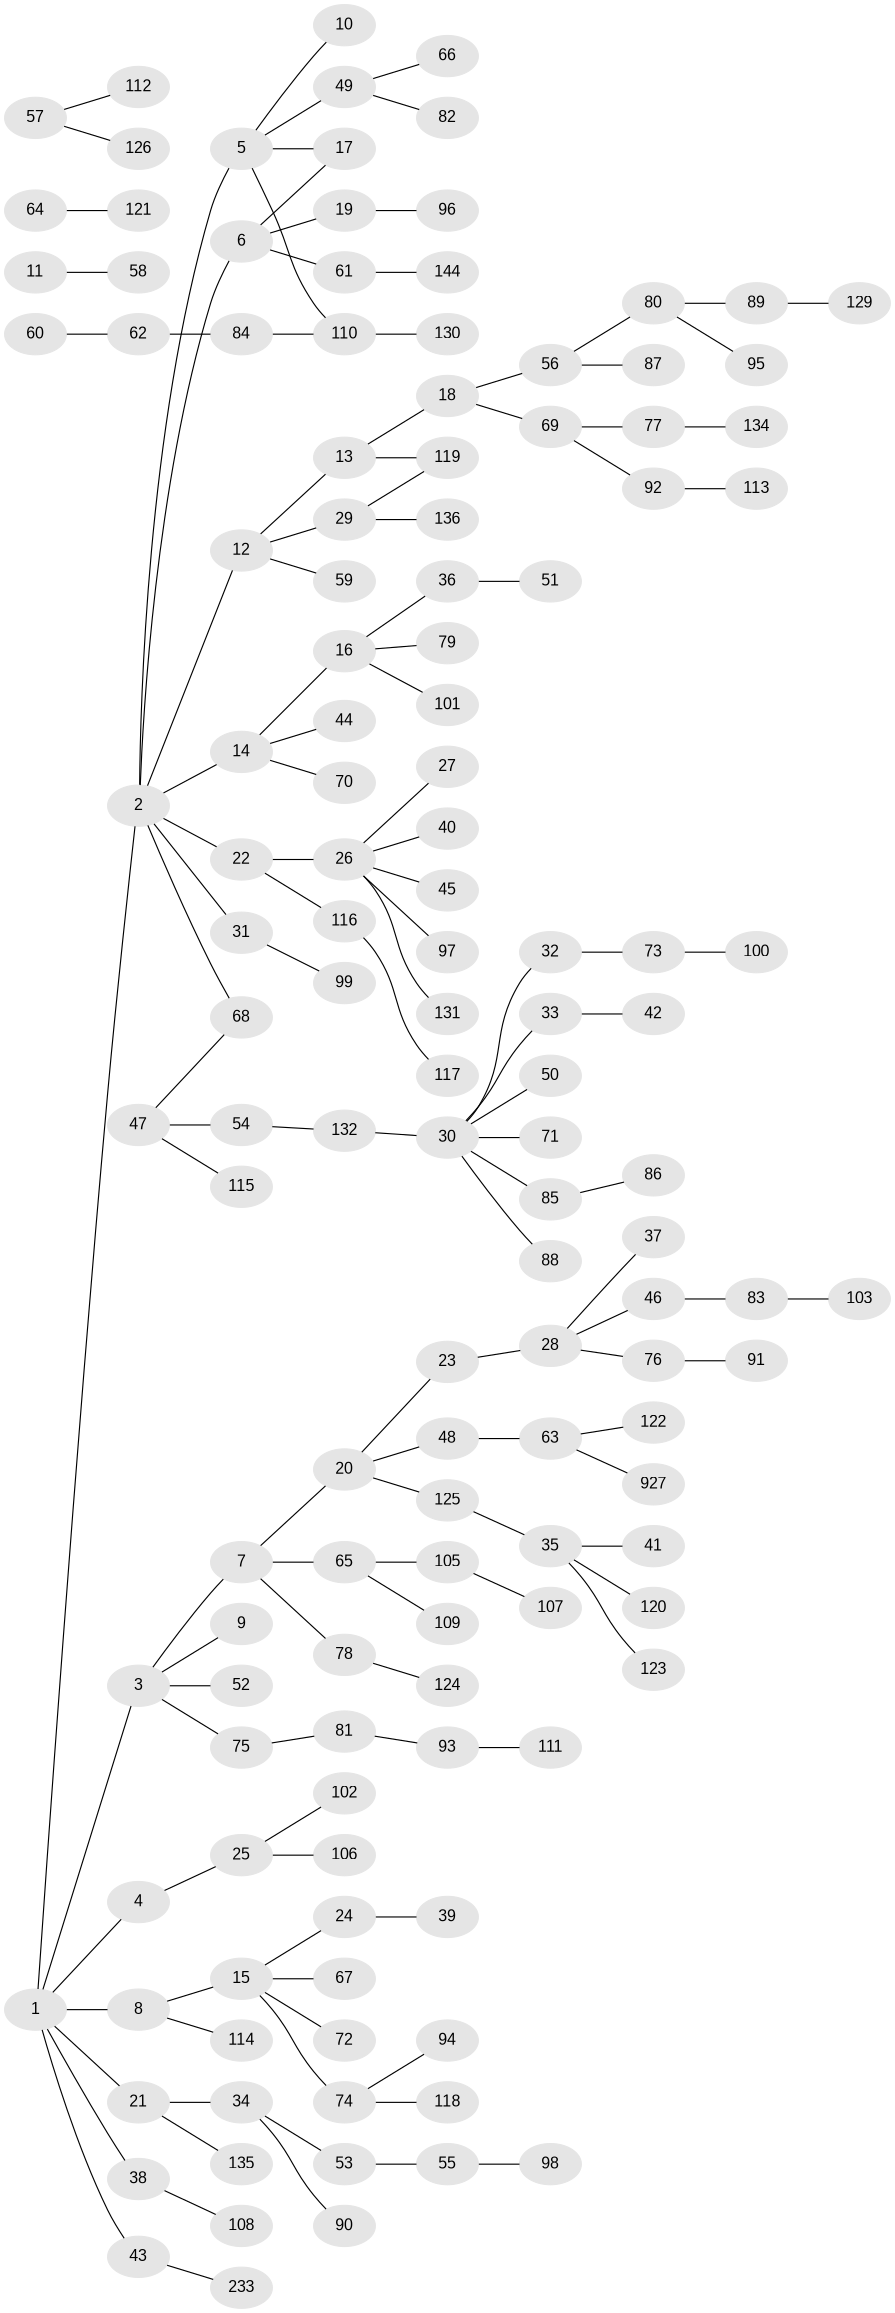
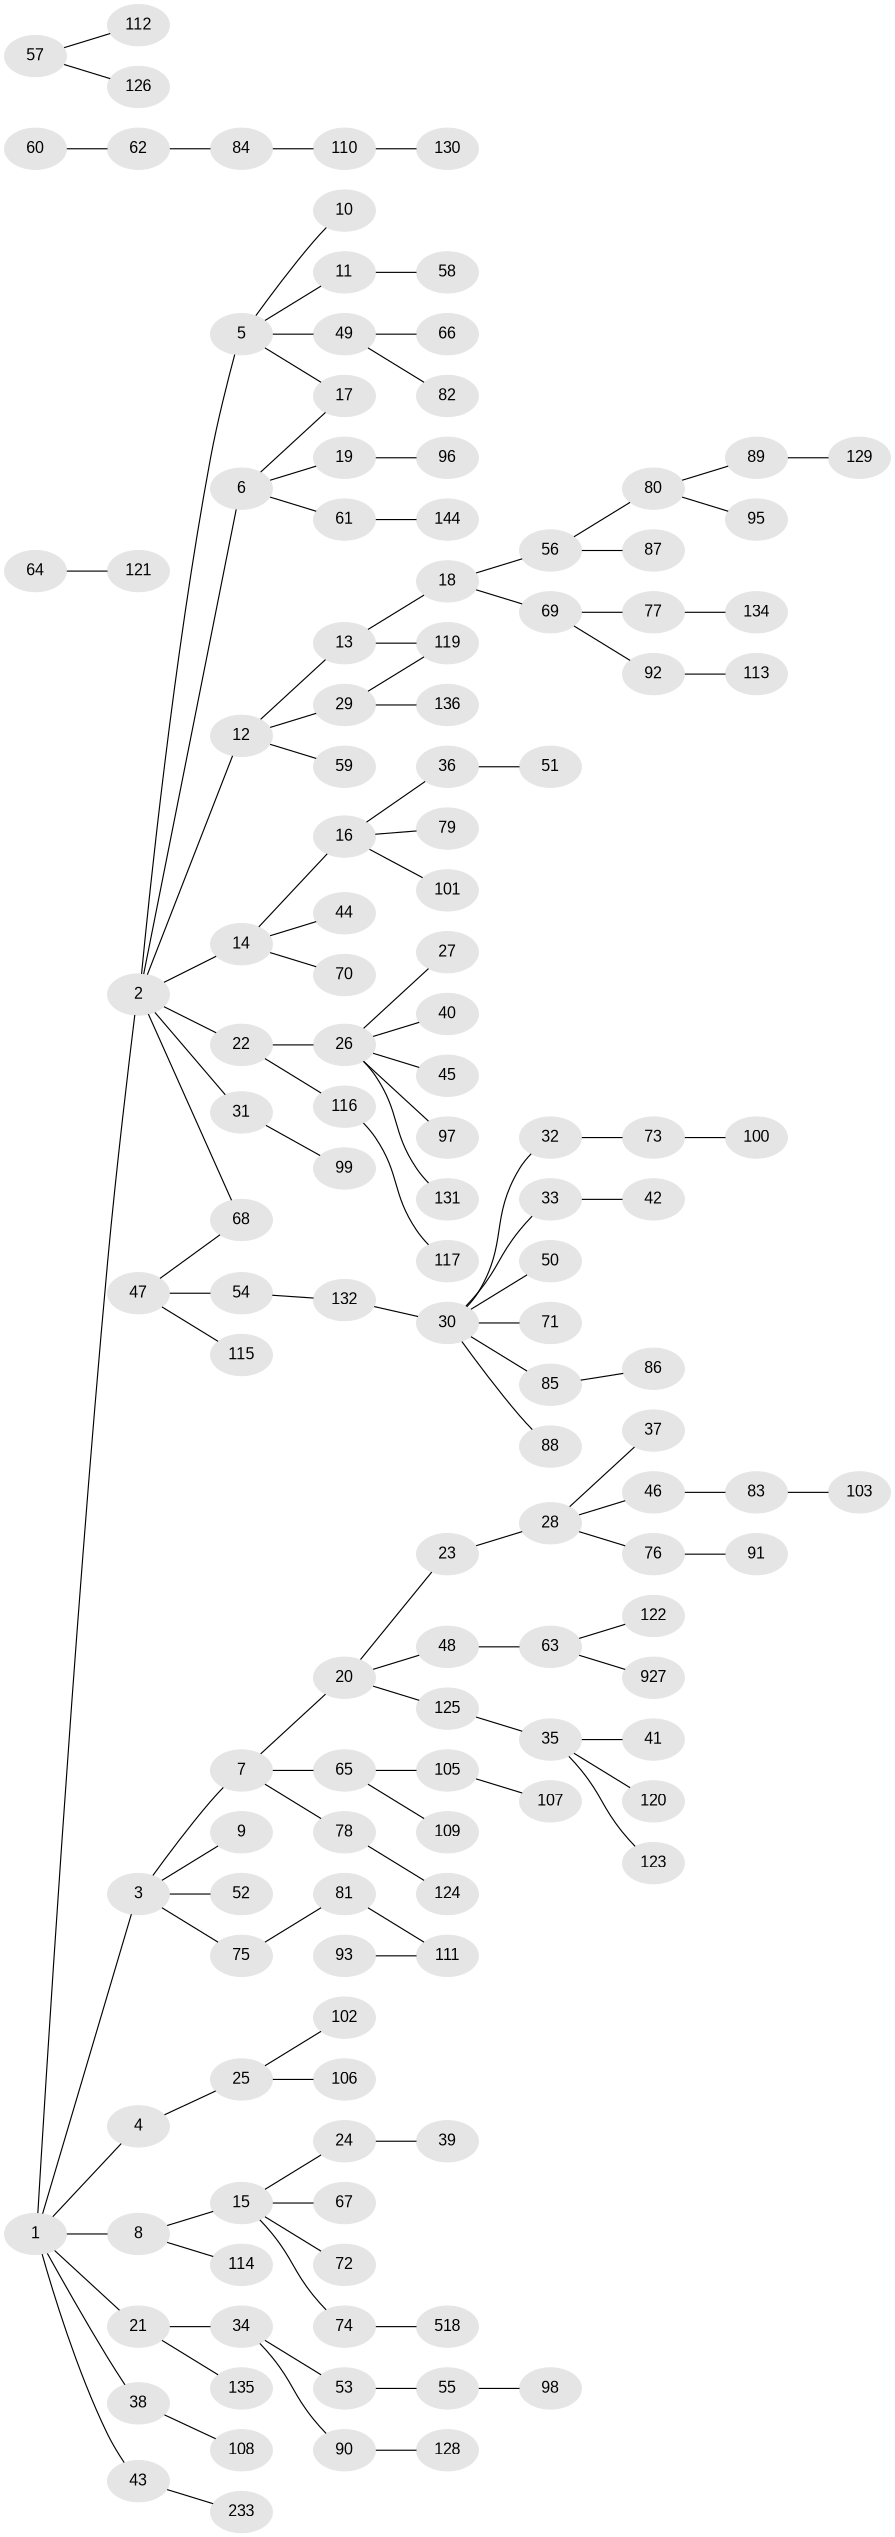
(286, 245) -> (293, 303)
(396, 1740) -> (396, 1925)
(447, 2041) -> none
(447, 2102) -> (447, 2327)
none -> (447, 2450)
